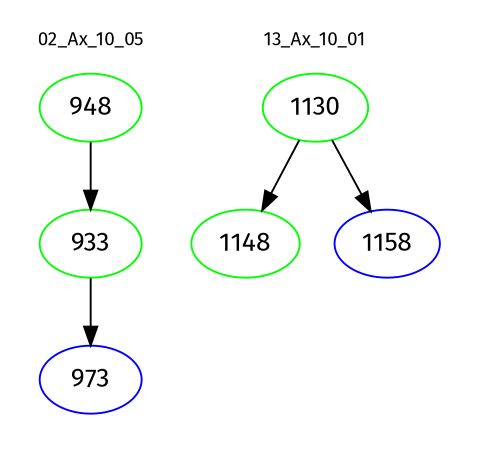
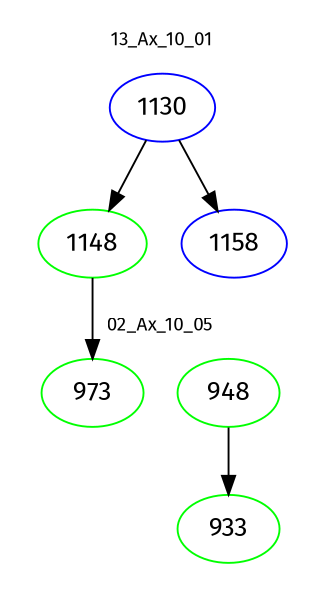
(315, 108) -> (162, 108)
(91, 302) -> (93, 319)
(91, 380) -> (93, 393)
